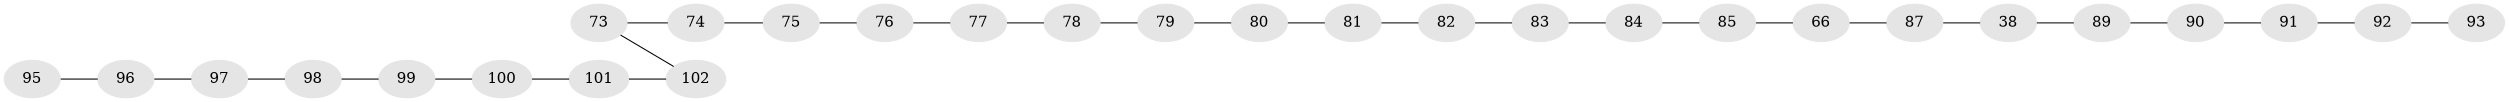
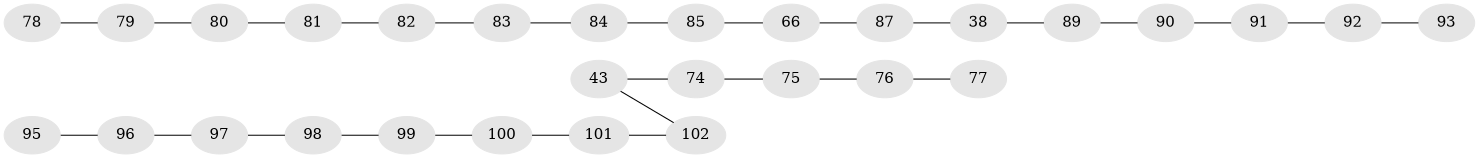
(599, 23) -> (599, 79)
(1025, 23) -> none
